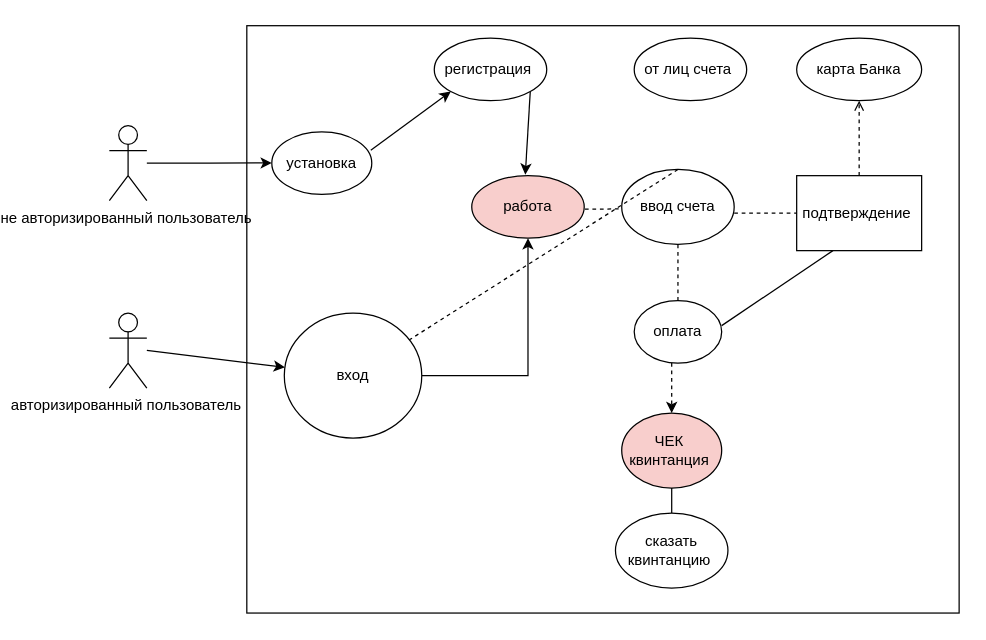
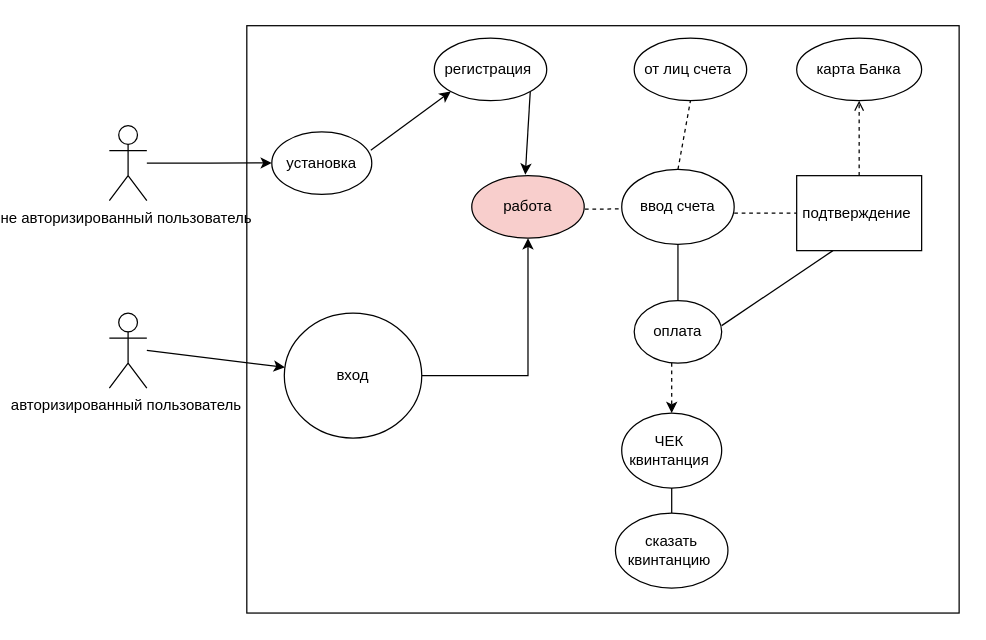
(544, 255) -> (684, 135)
(678, 273) -> (678, 273)
(672, 451) -> (672, 451)
